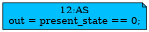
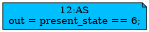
(75, 16) -> (75, 16)
